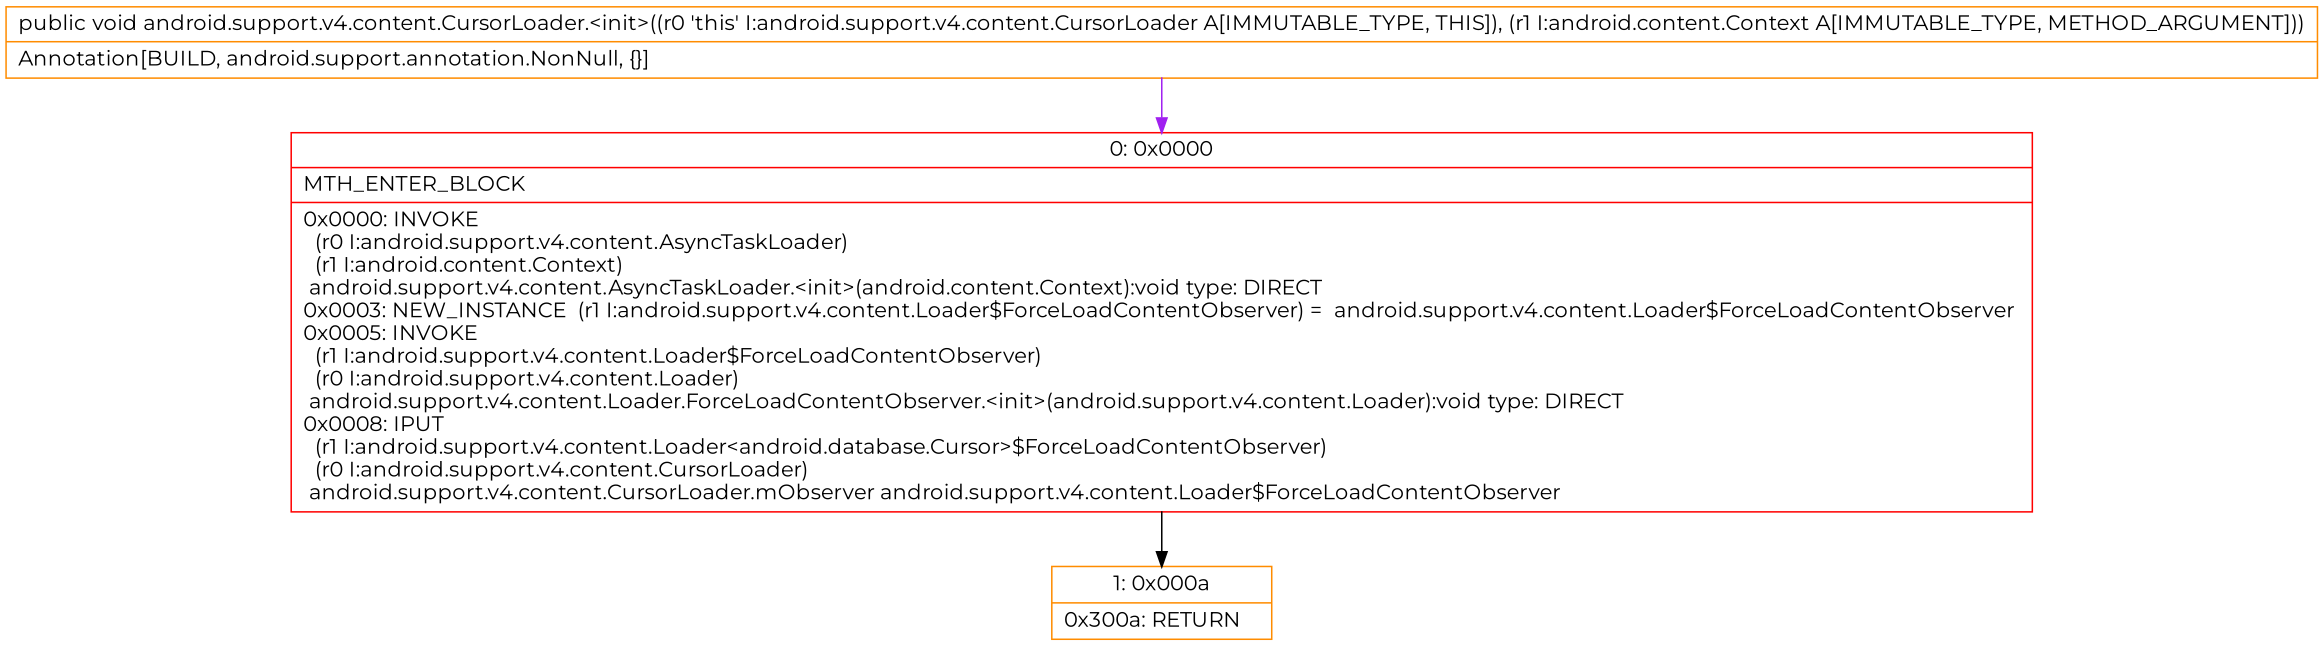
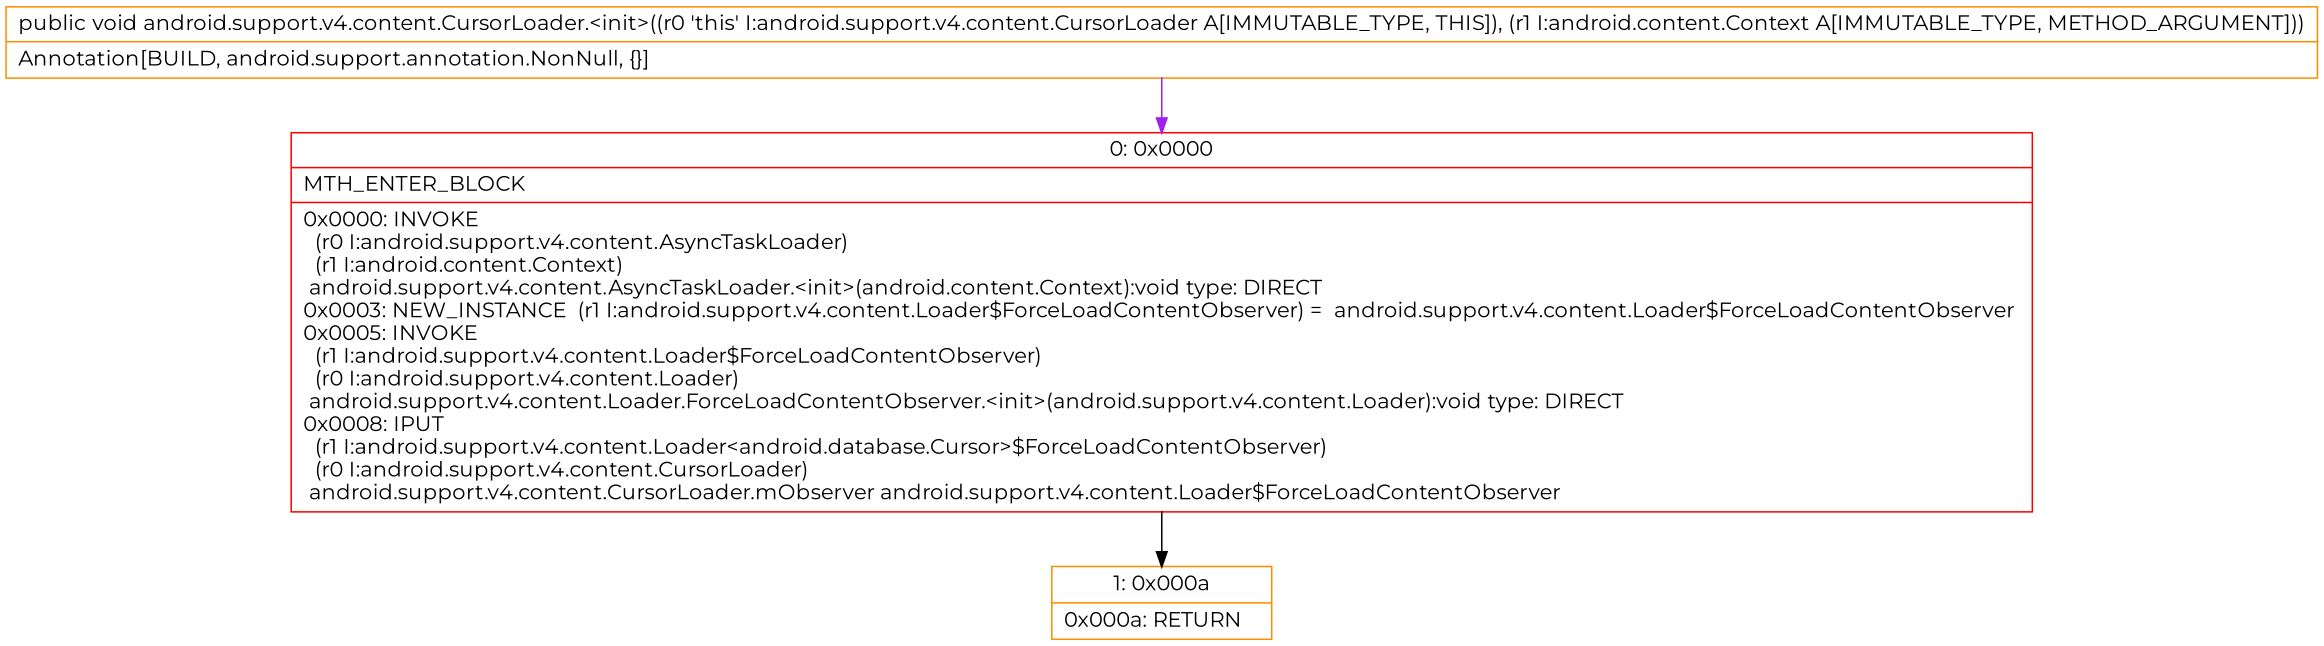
(1161, 620) -> (1162, 620)
